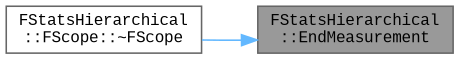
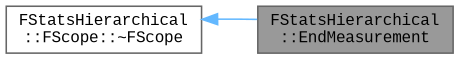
(222, 40) -> (237, 19)
